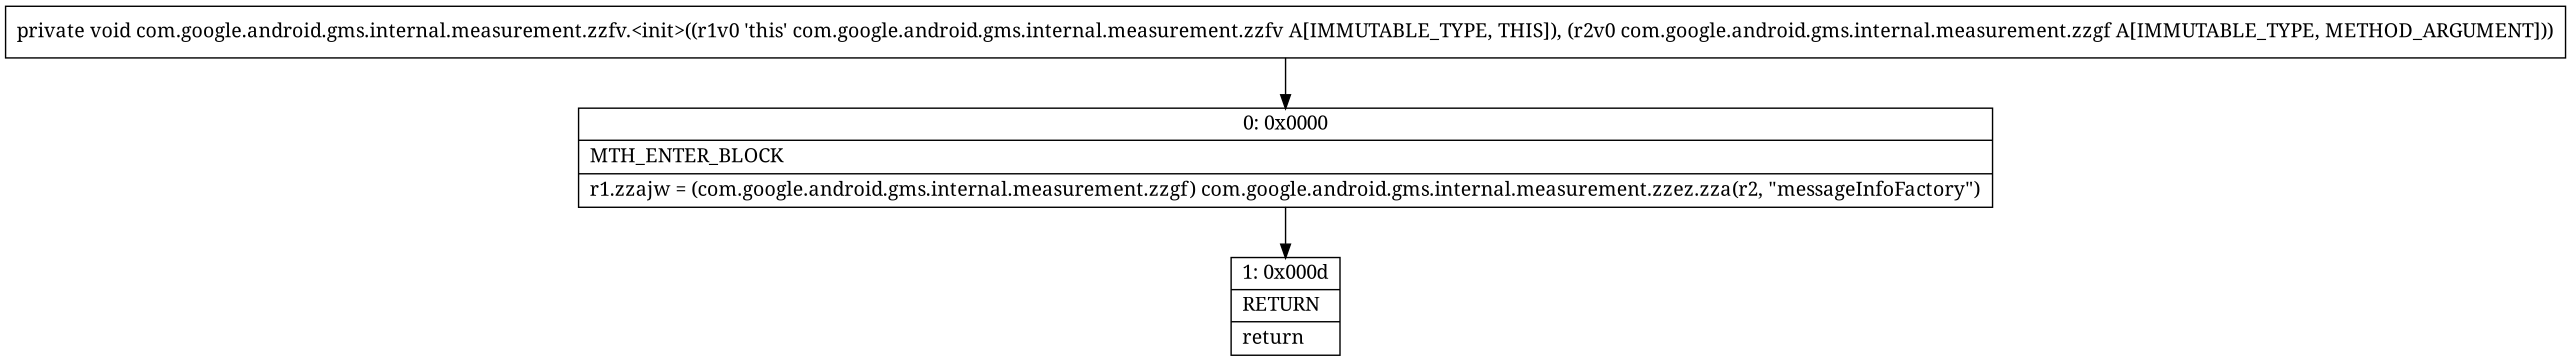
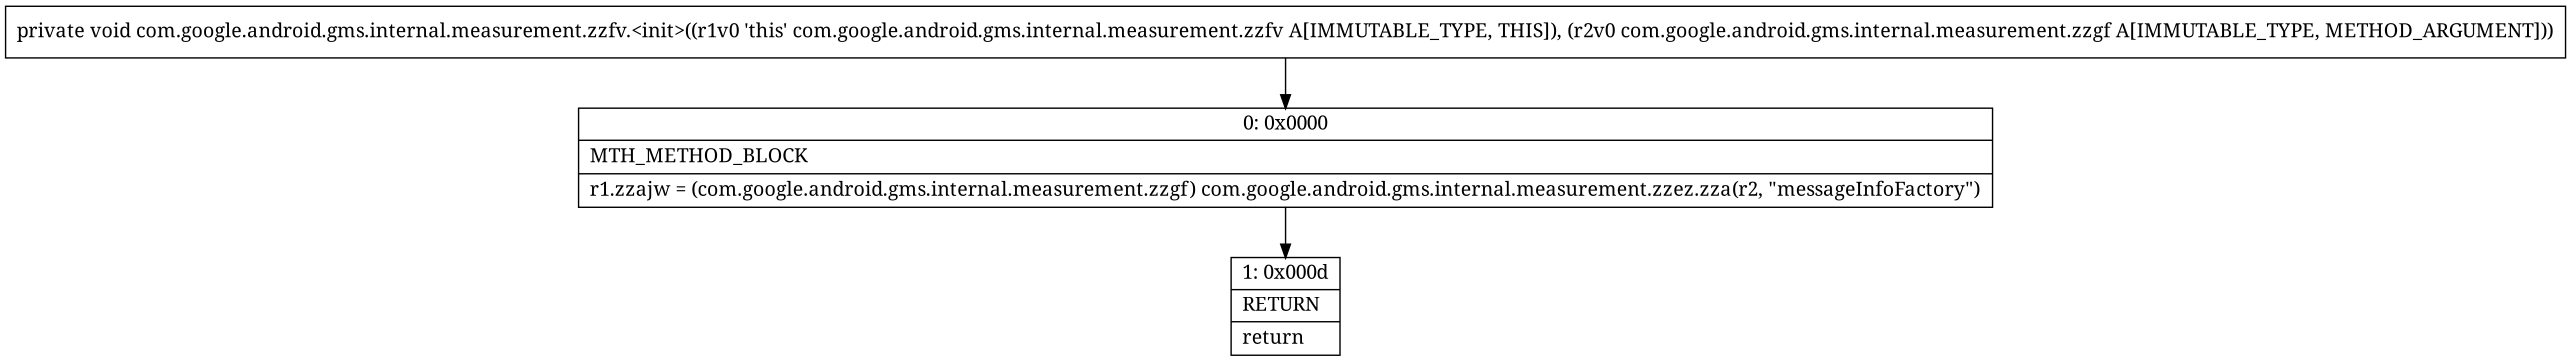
(687, 156) -> (699, 156)
